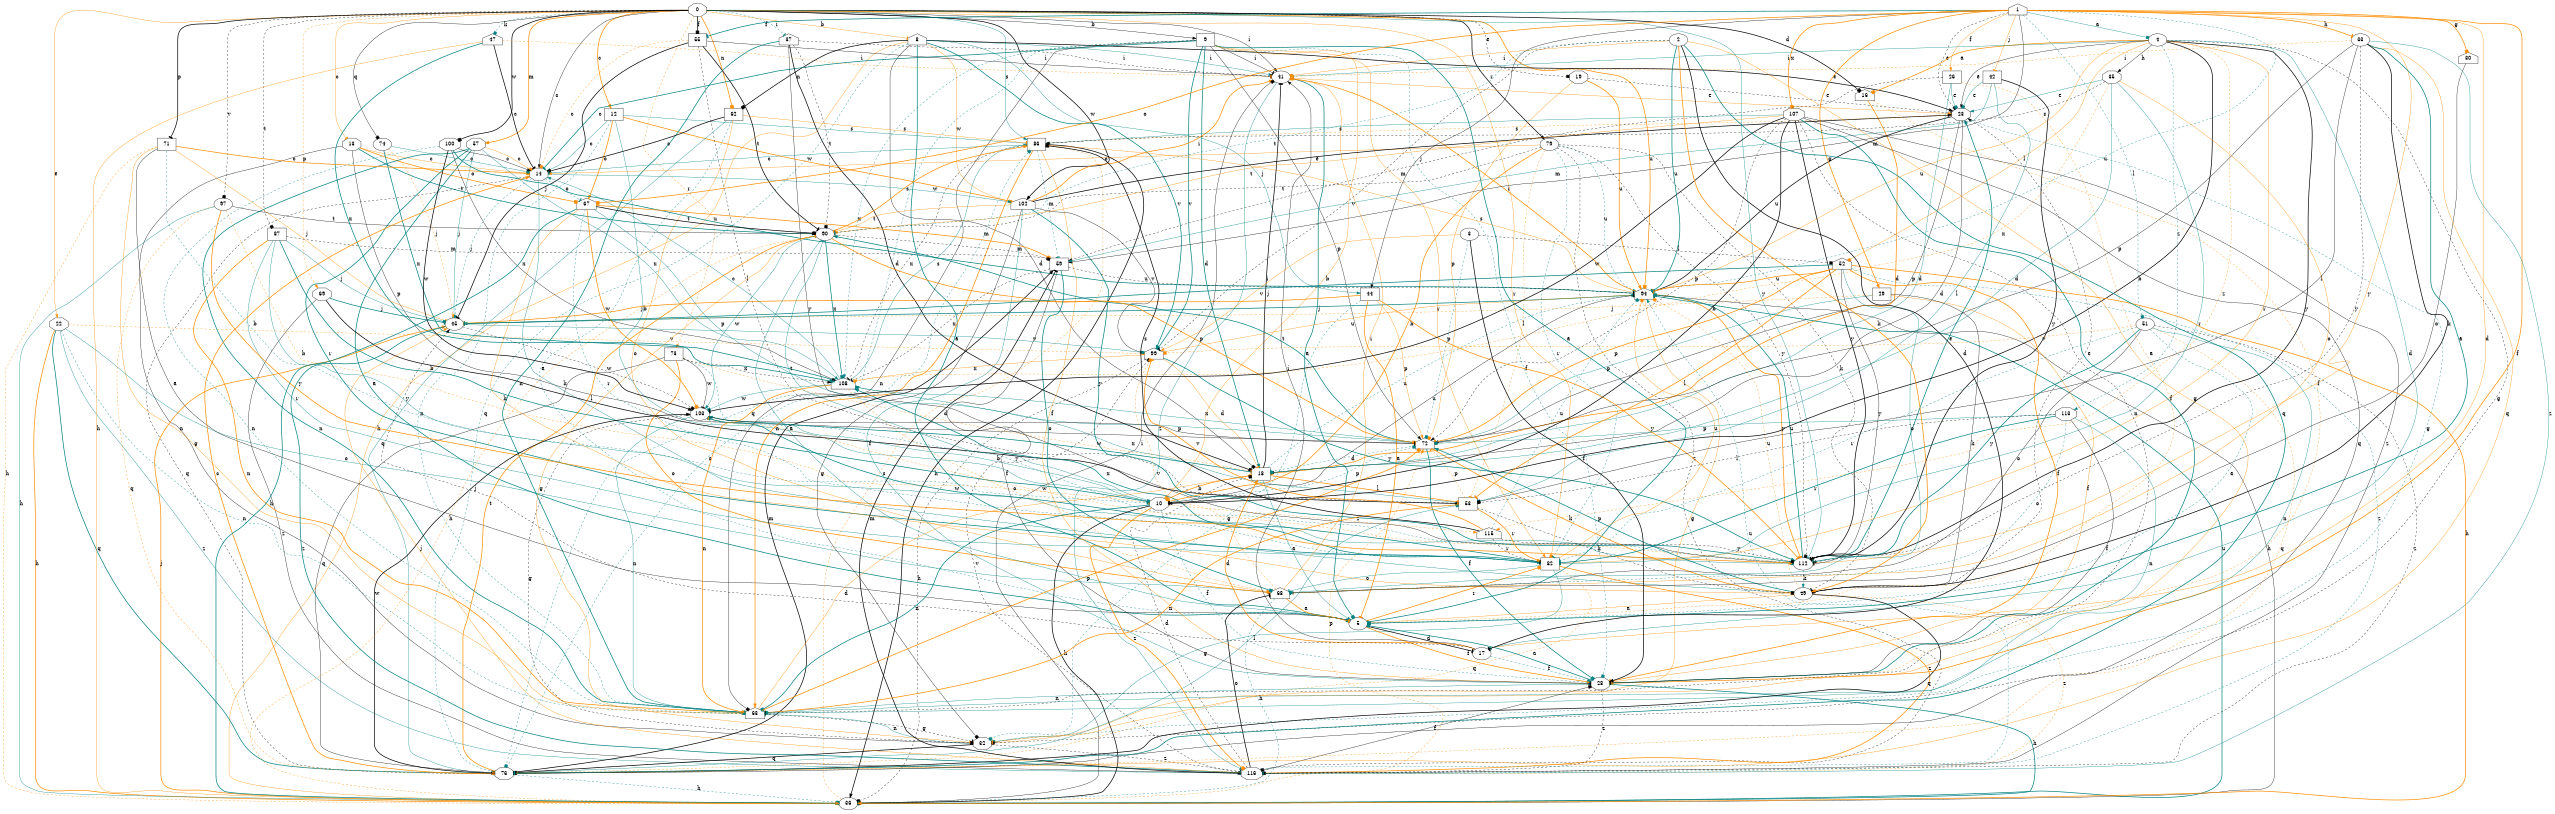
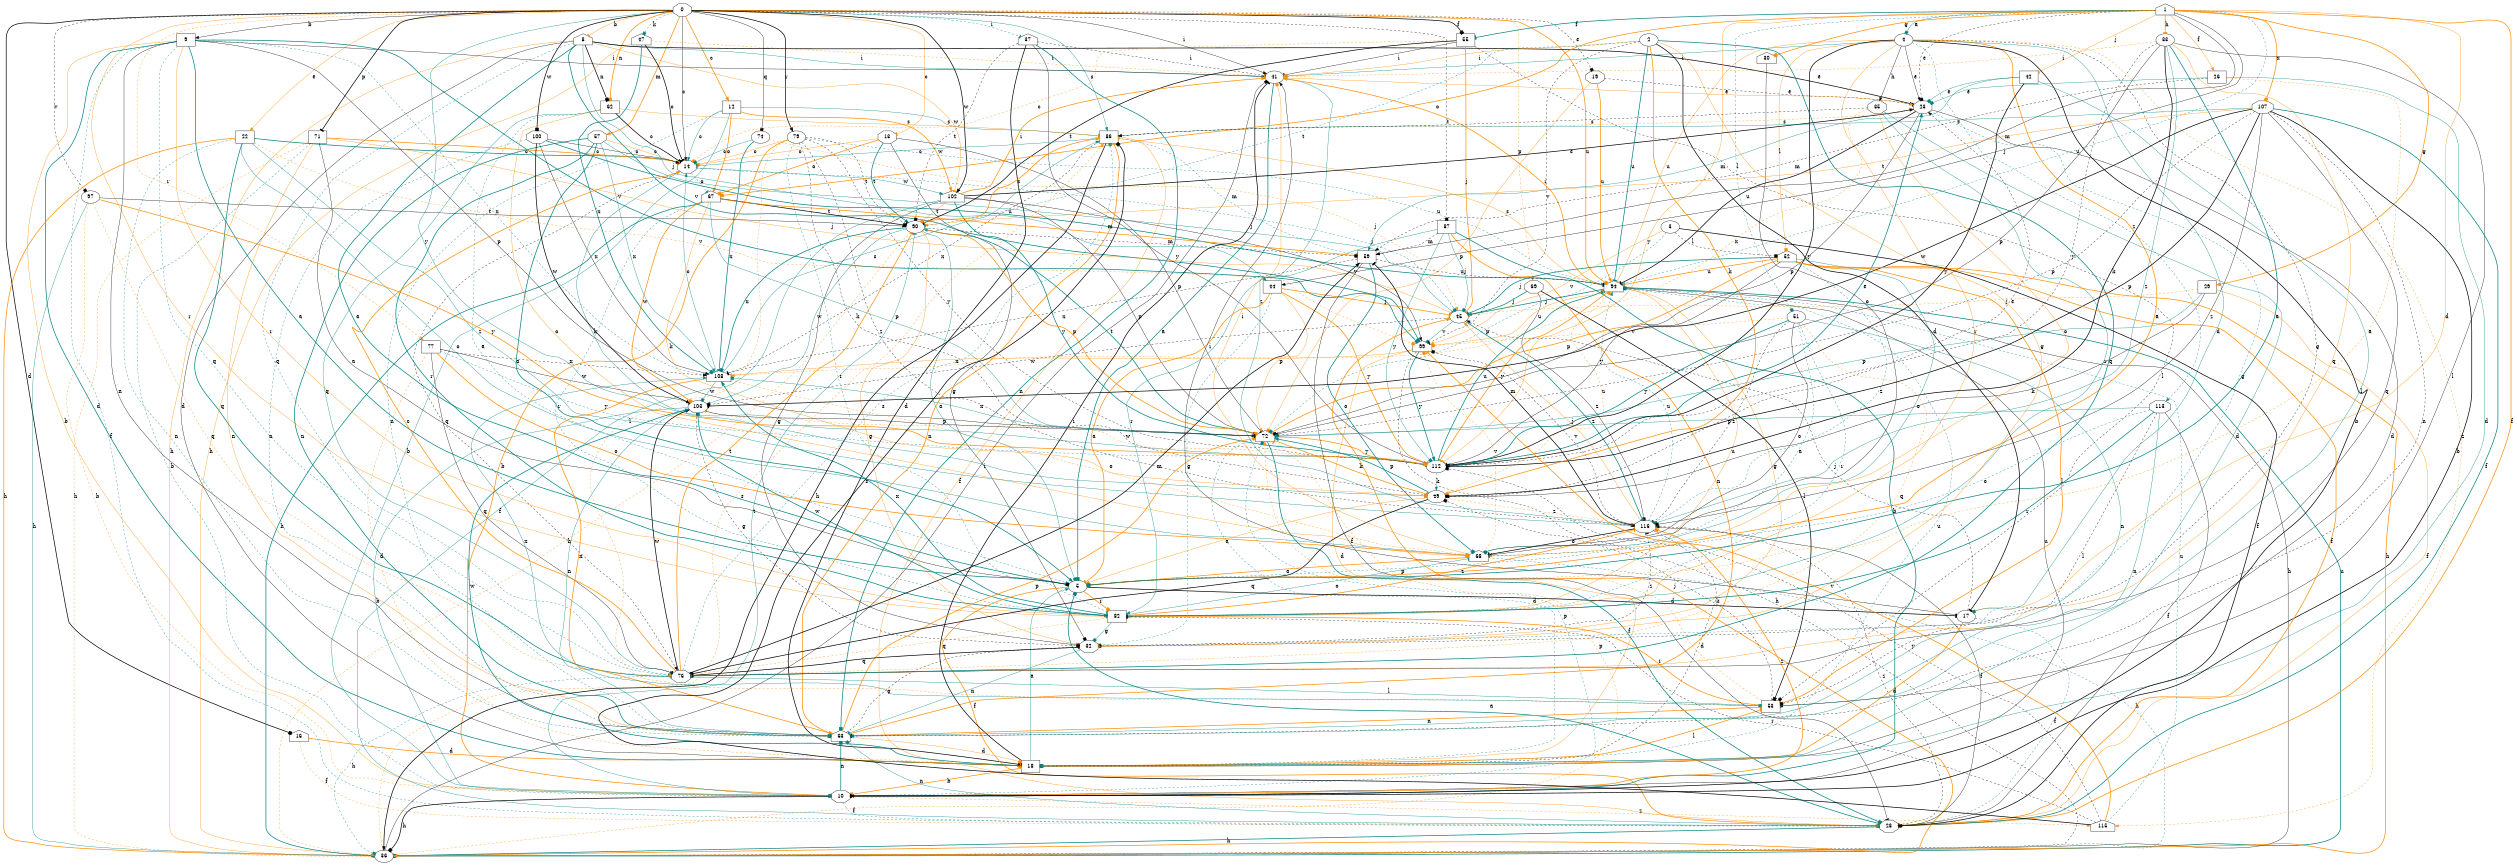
(1979, 49) -> (1864, 511)
(855, 62) -> (466, 152)
(2041, 95) -> none
(581, 154) -> (1466, 180)
none -> (1123, 296)
(59, 324) -> (245, 137)
(1853, 339) -> (2130, 287)
(674, 354) -> (431, 347)
none -> (1347, 446)
